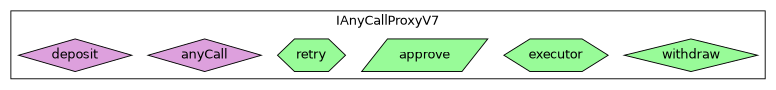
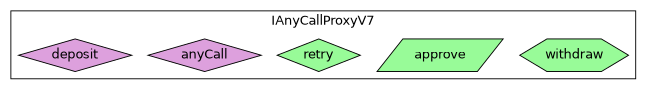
(312, 55) -> (319, 55)
(556, 55) -> none
(691, 55) -> (574, 55)
